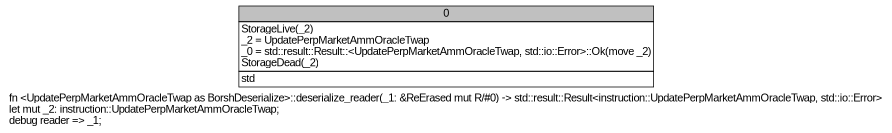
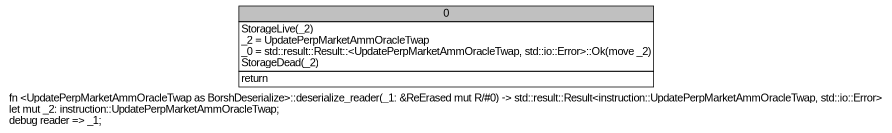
(248, 79) -> (255, 79)
